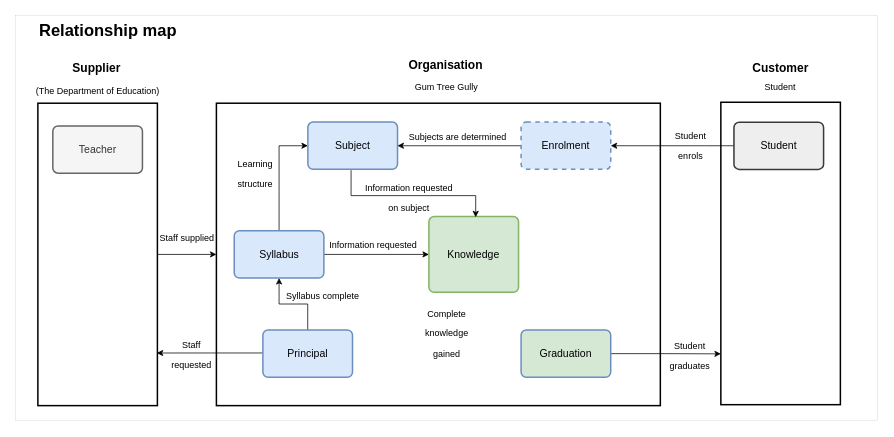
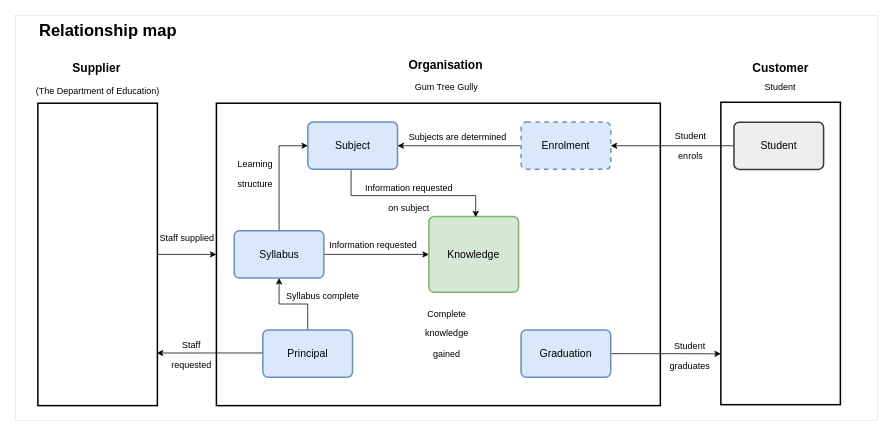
(98, 149) -> none
(566, 353) -> (566, 353)
